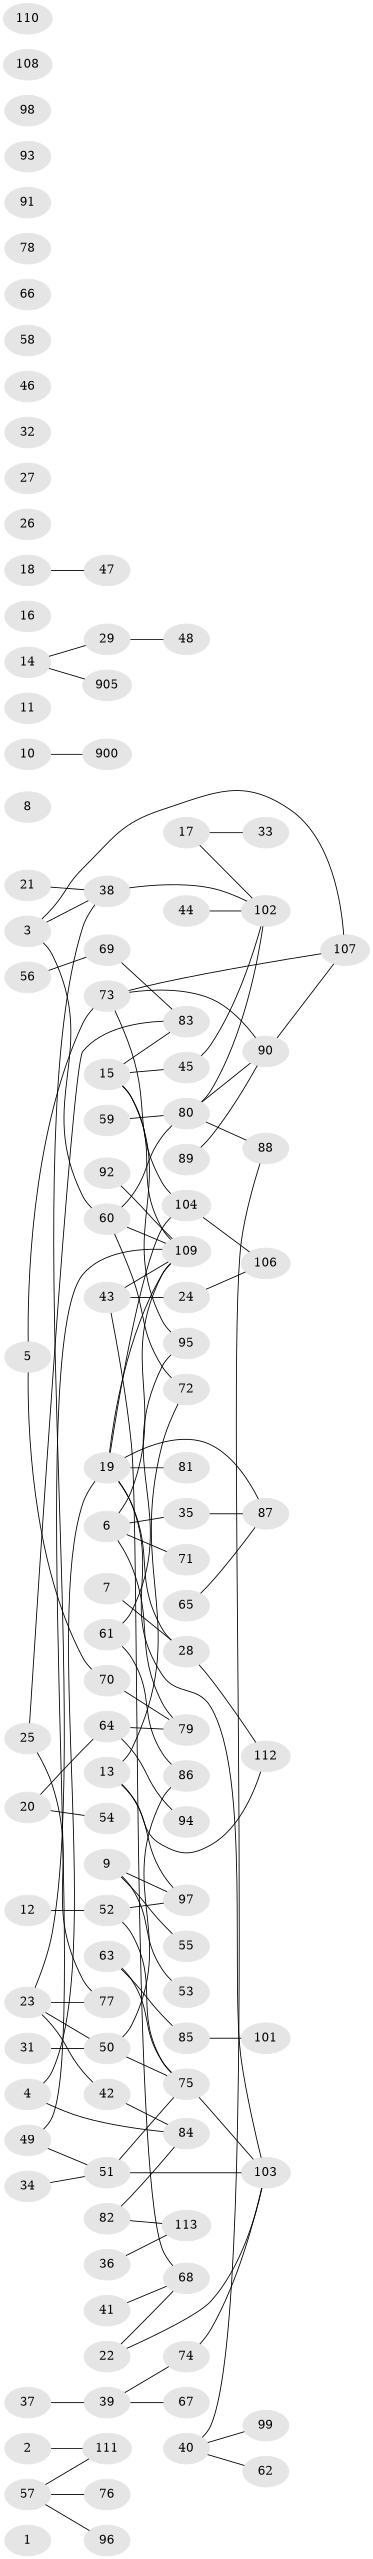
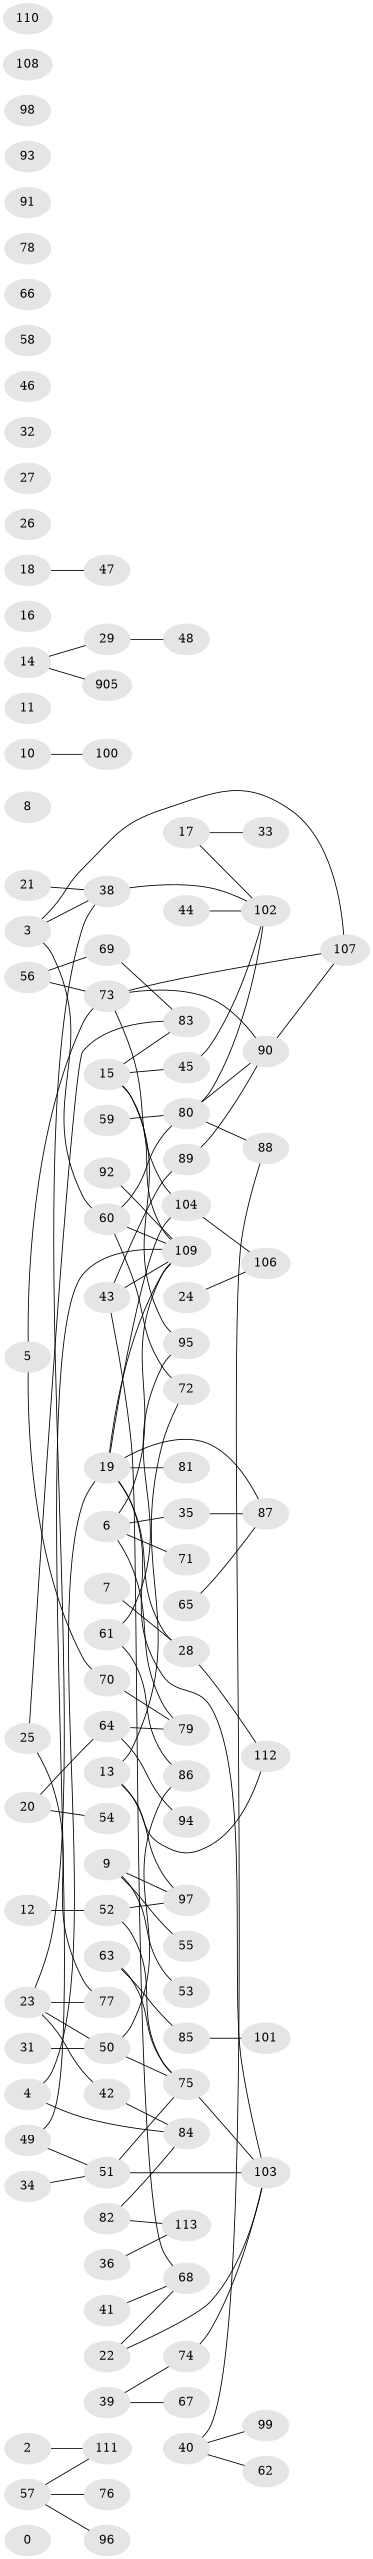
(107, 754) -> (107, 754)
none -> (76, 989)
(147, 1298) -> (140, 1225)
(28, 2403) -> none
(28, 2541) -> (28, 2541)
